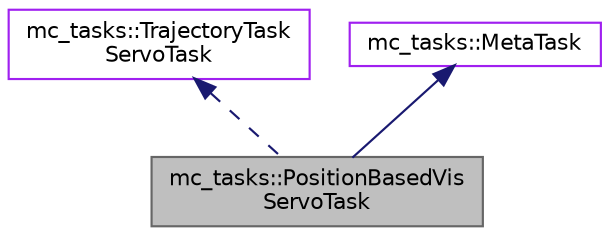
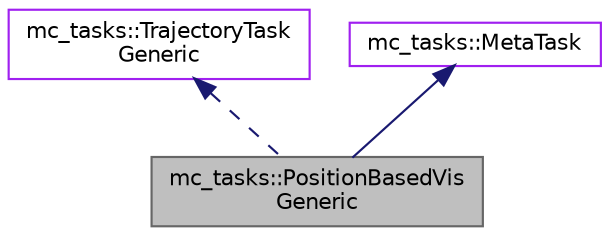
(159, 44) -> (159, 44)
(317, 192) -> (317, 192)
